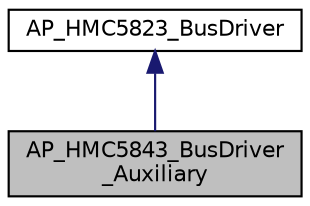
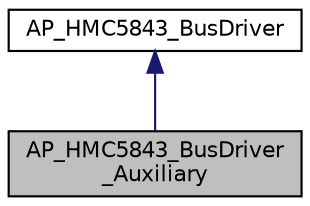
(155, 30) -> (155, 30)
